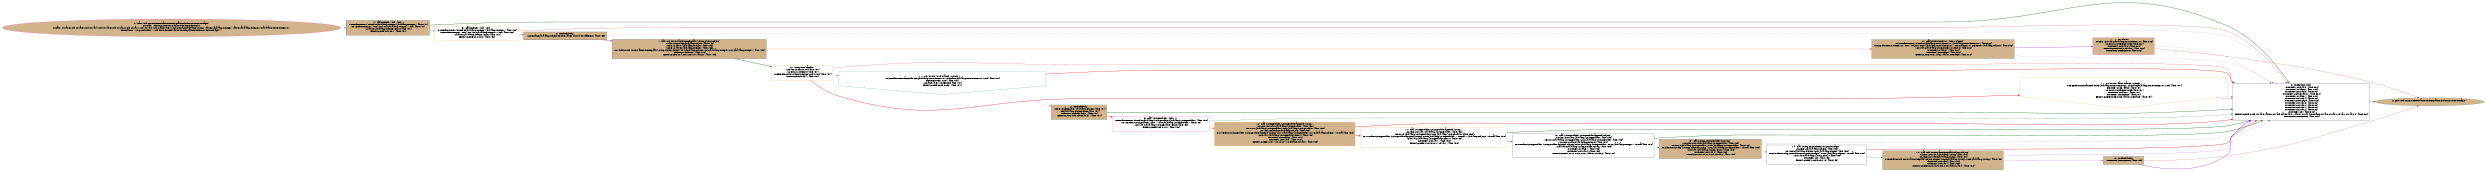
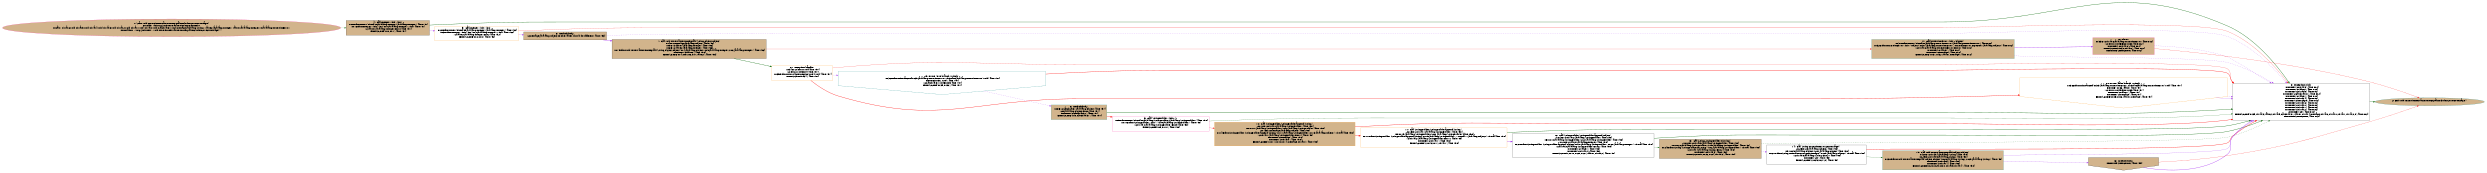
(2124, 160) -> (2124, 163)
